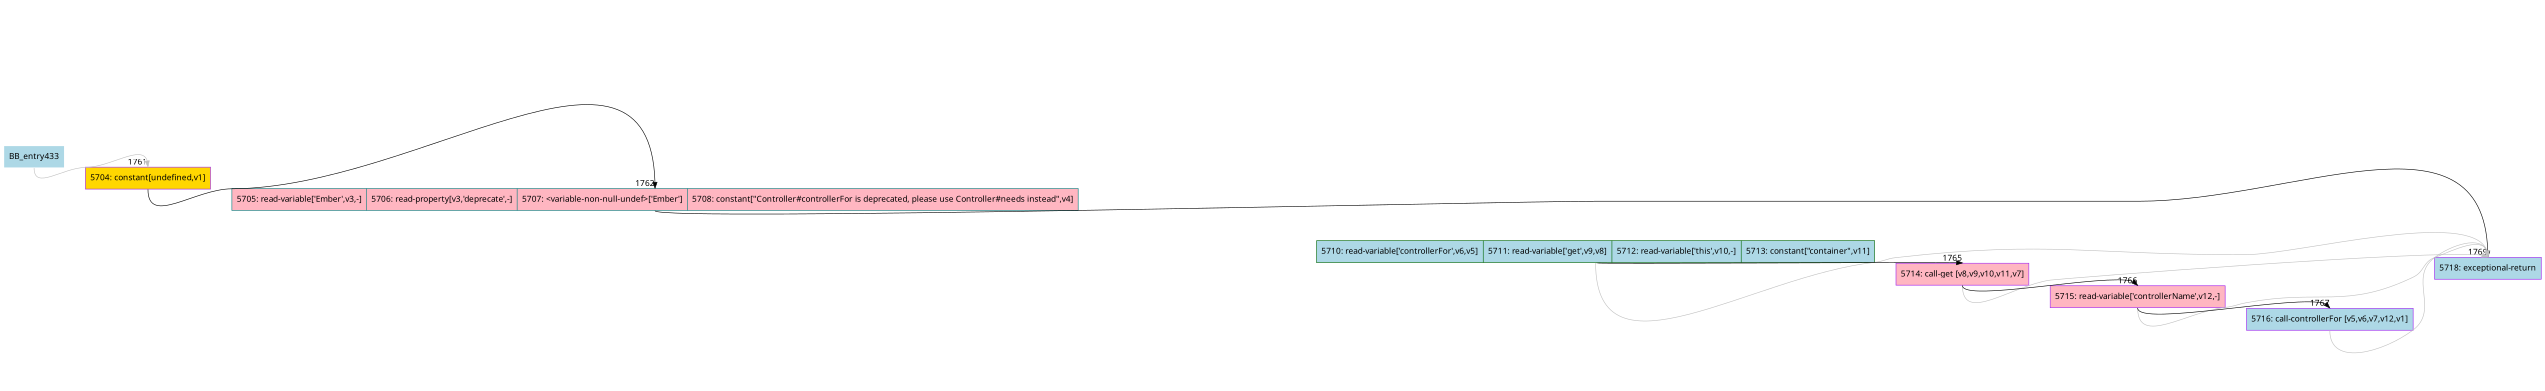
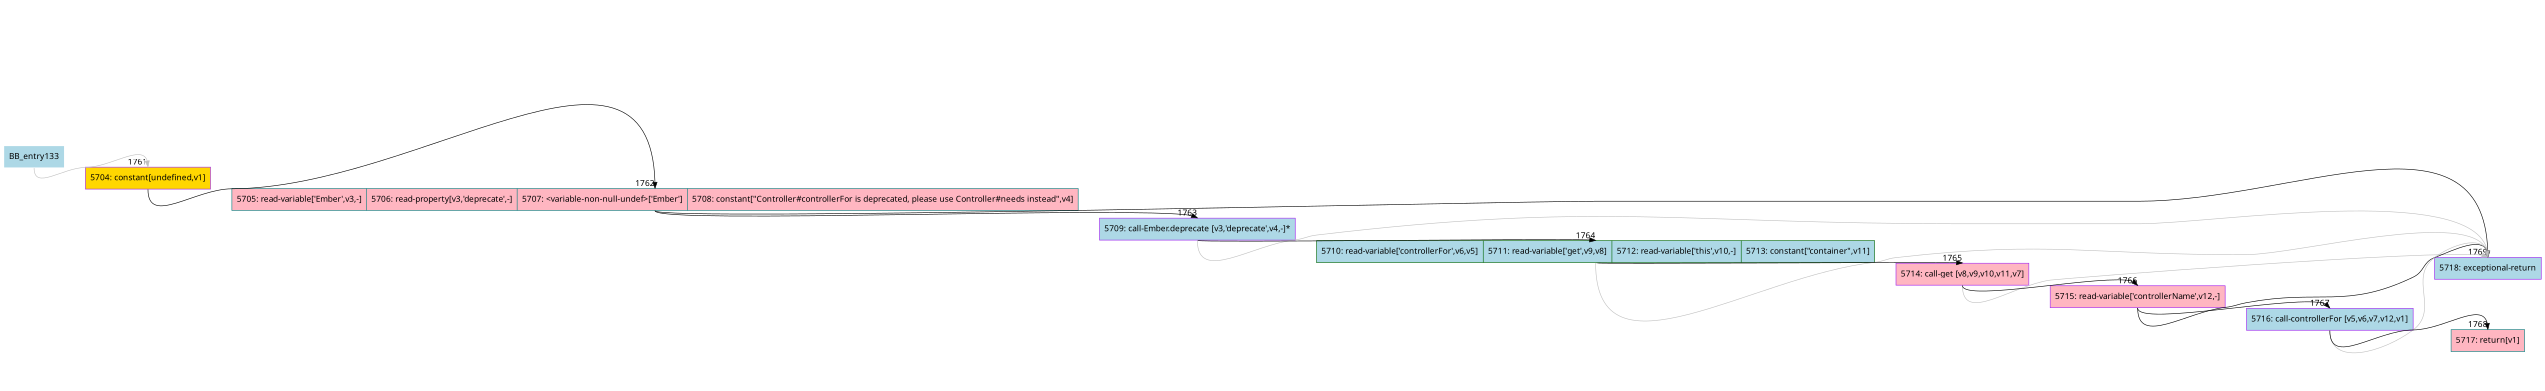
(34, 157) -> (34, 157)
none -> (1197, 229)
(2313, 297) -> (2313, 297)
none -> (2488, 341)
